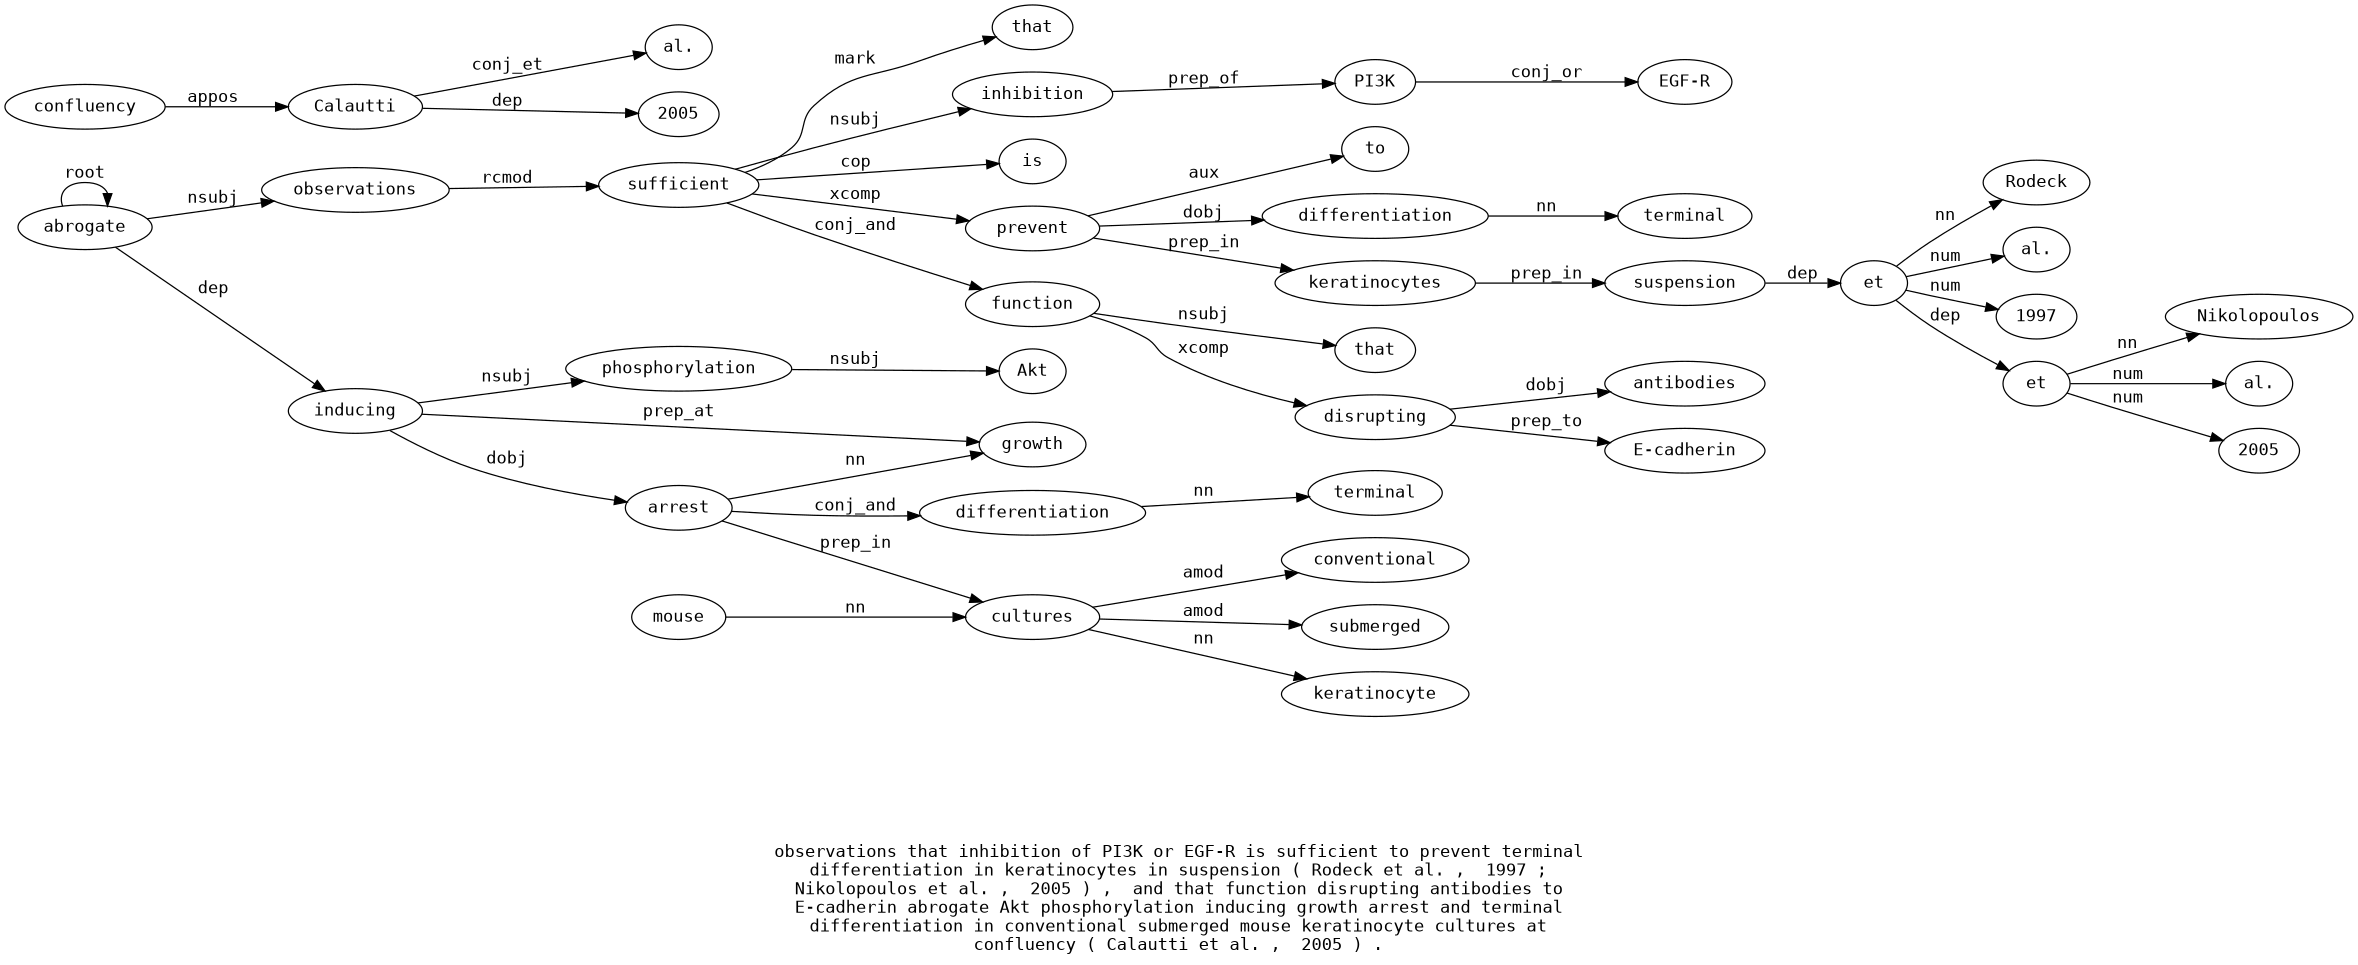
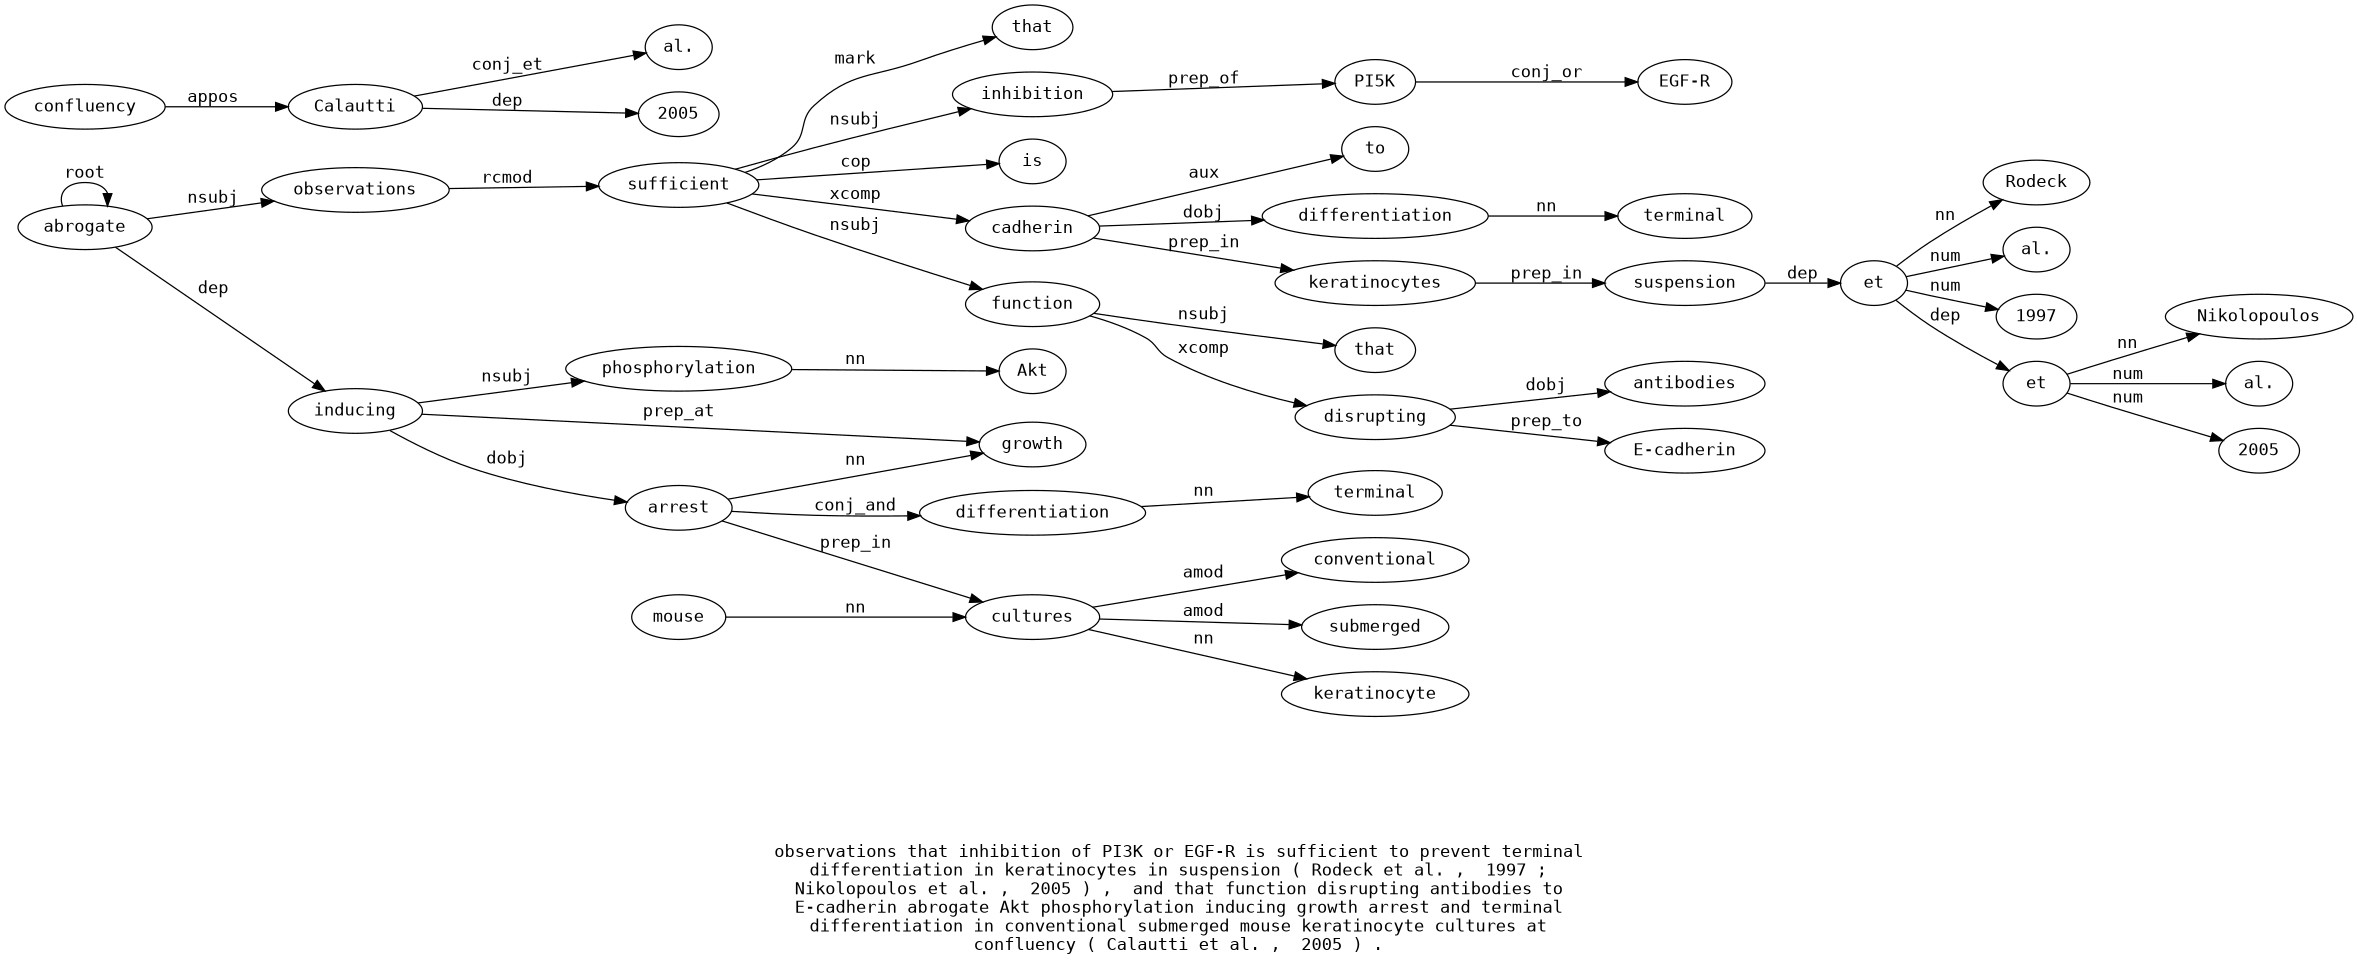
(1375, 82) -> (1375, 82)
(856, 225) -> (856, 225)
(1033, 228) -> (1033, 228)
(856, 359) -> (856, 359)
